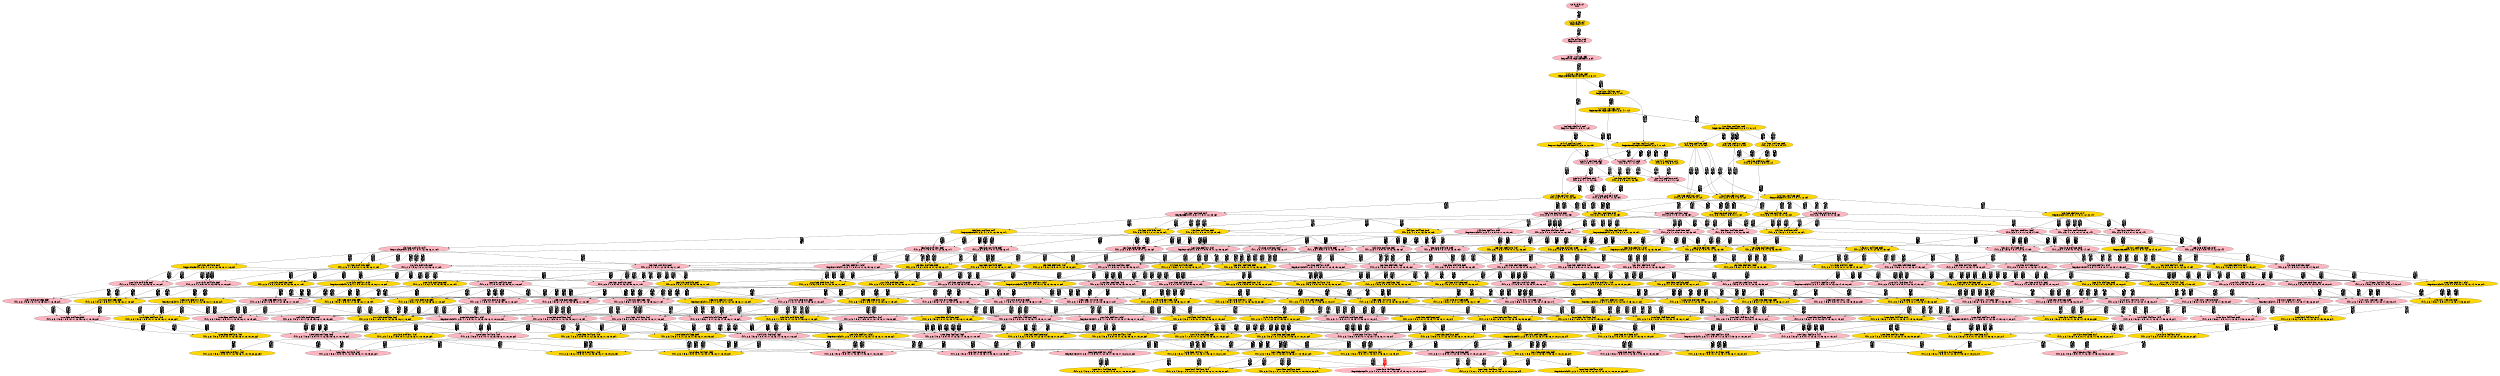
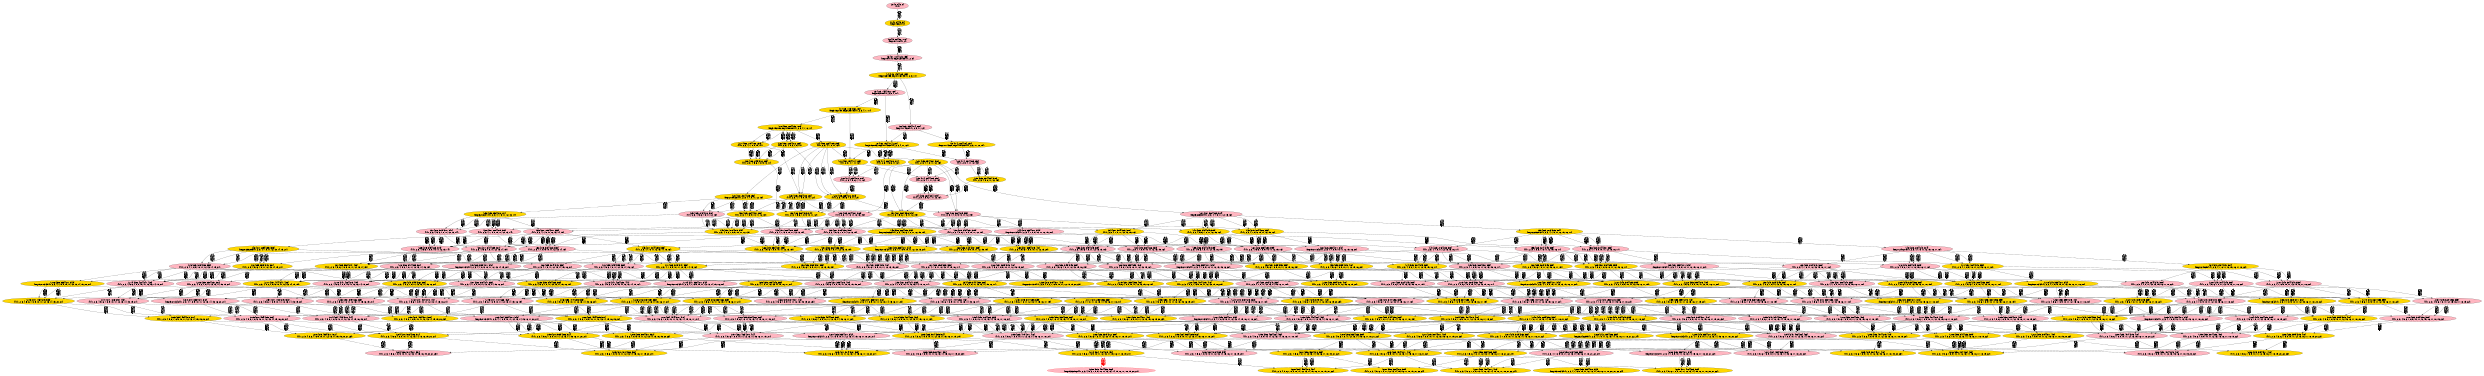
(1609, 93) -> (885, 93)
(1629, 162) -> (850, 162)
(1574, 188) -> (928, 170)
